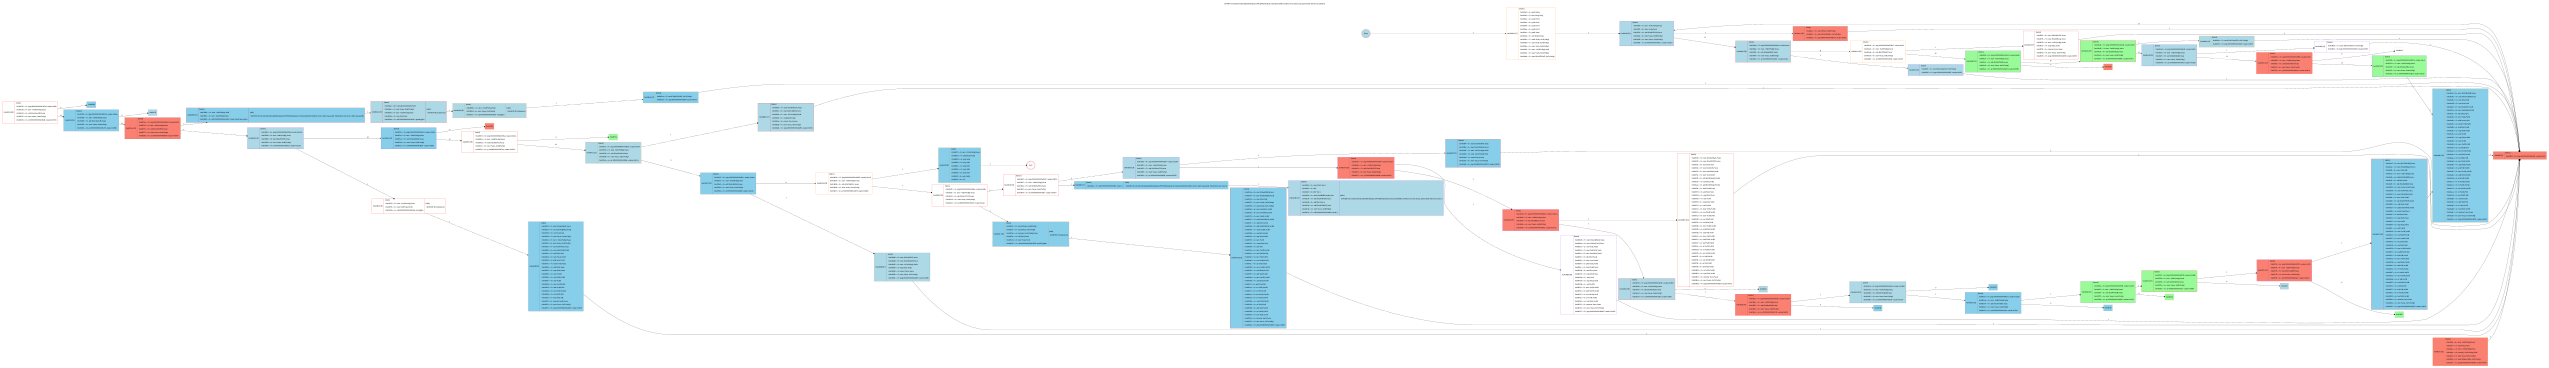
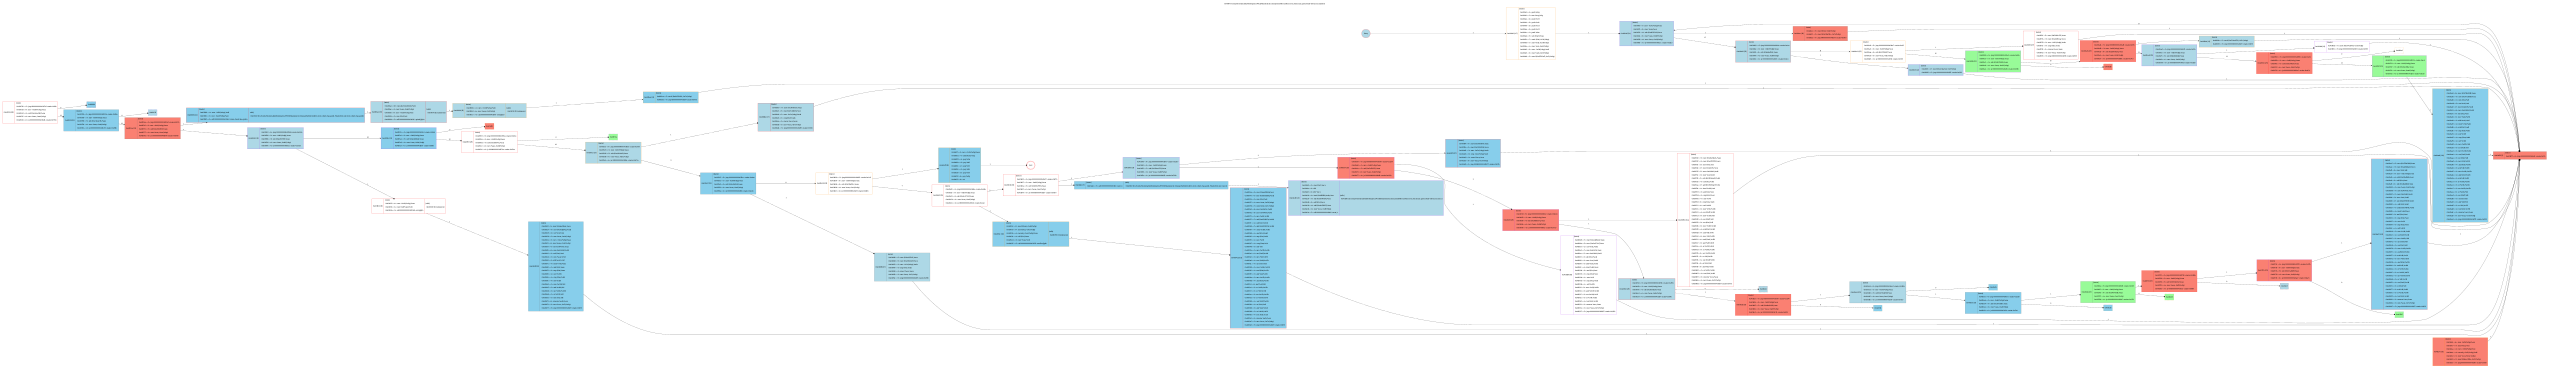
(2108, 51) -> (2108, 51)
(2430, 195) -> (2494, 228)
(2169, 281) -> (2169, 281)
